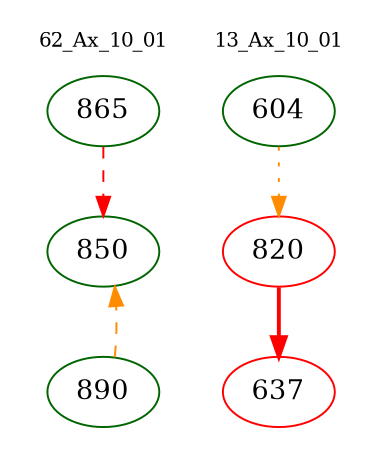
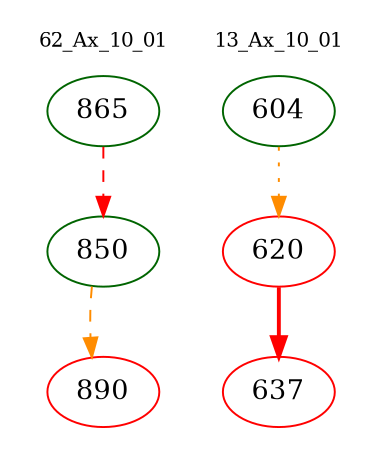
(279, 252) -> (279, 252)
(116, 332) -> (90, 312)
(103, 392) -> (103, 392)
